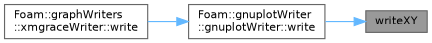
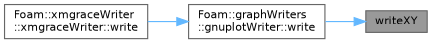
(76, 22) -> (76, 22)
(257, 22) -> (257, 22)
